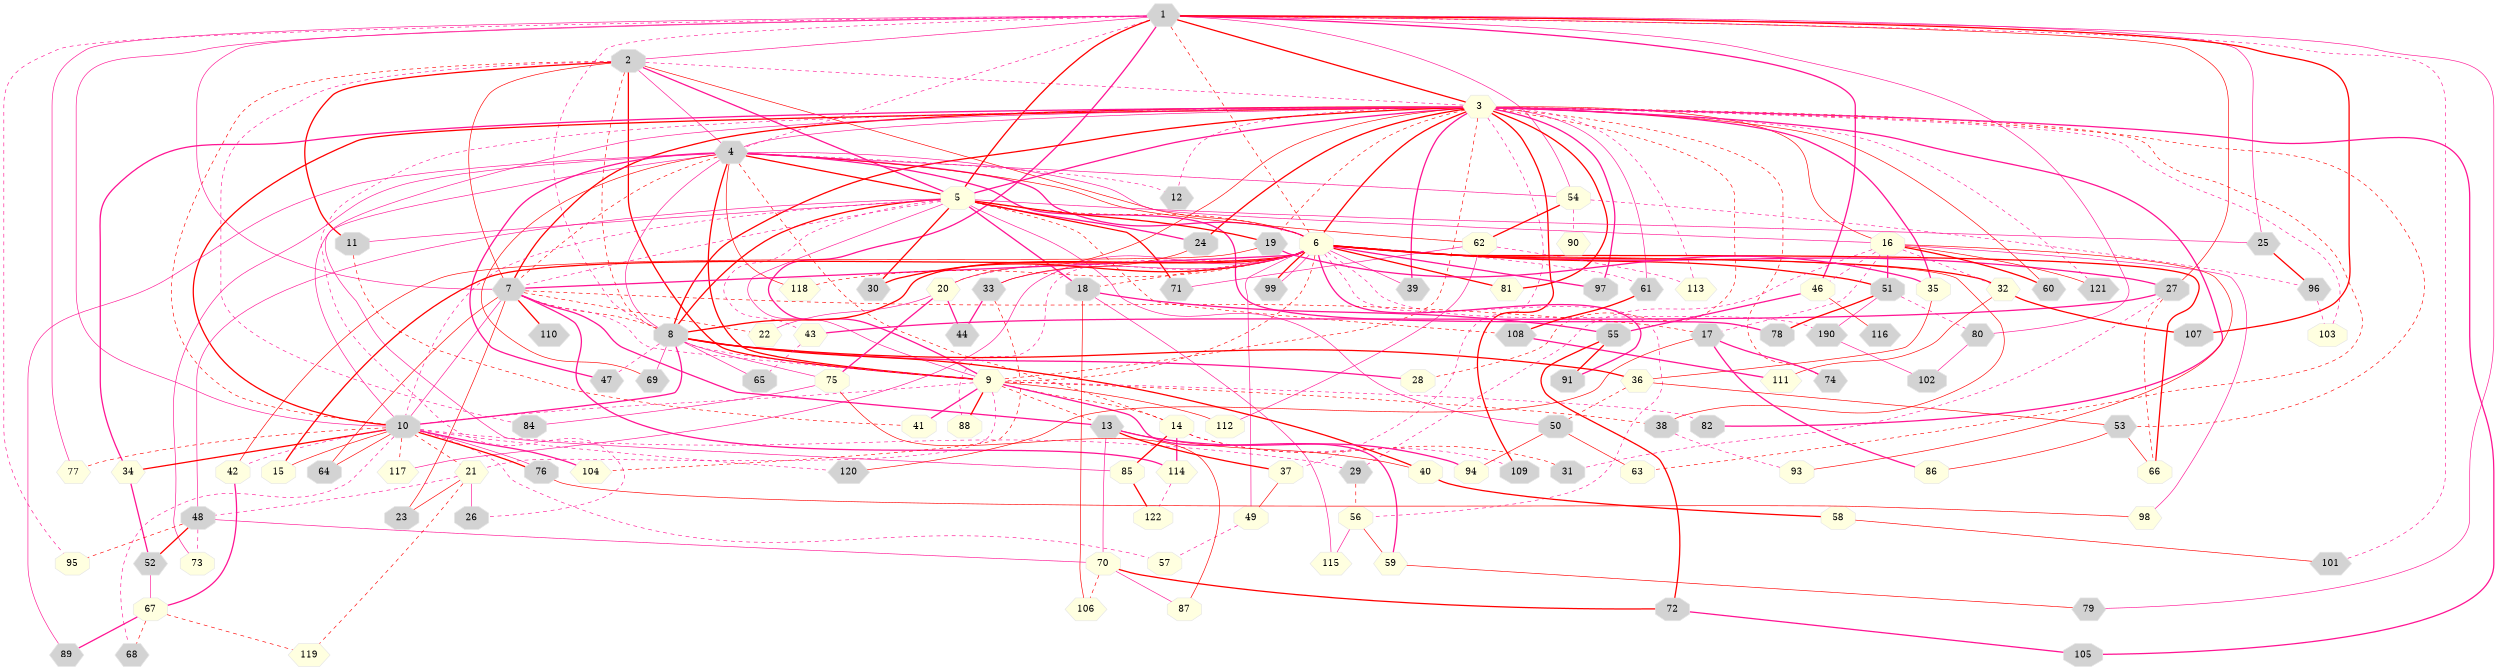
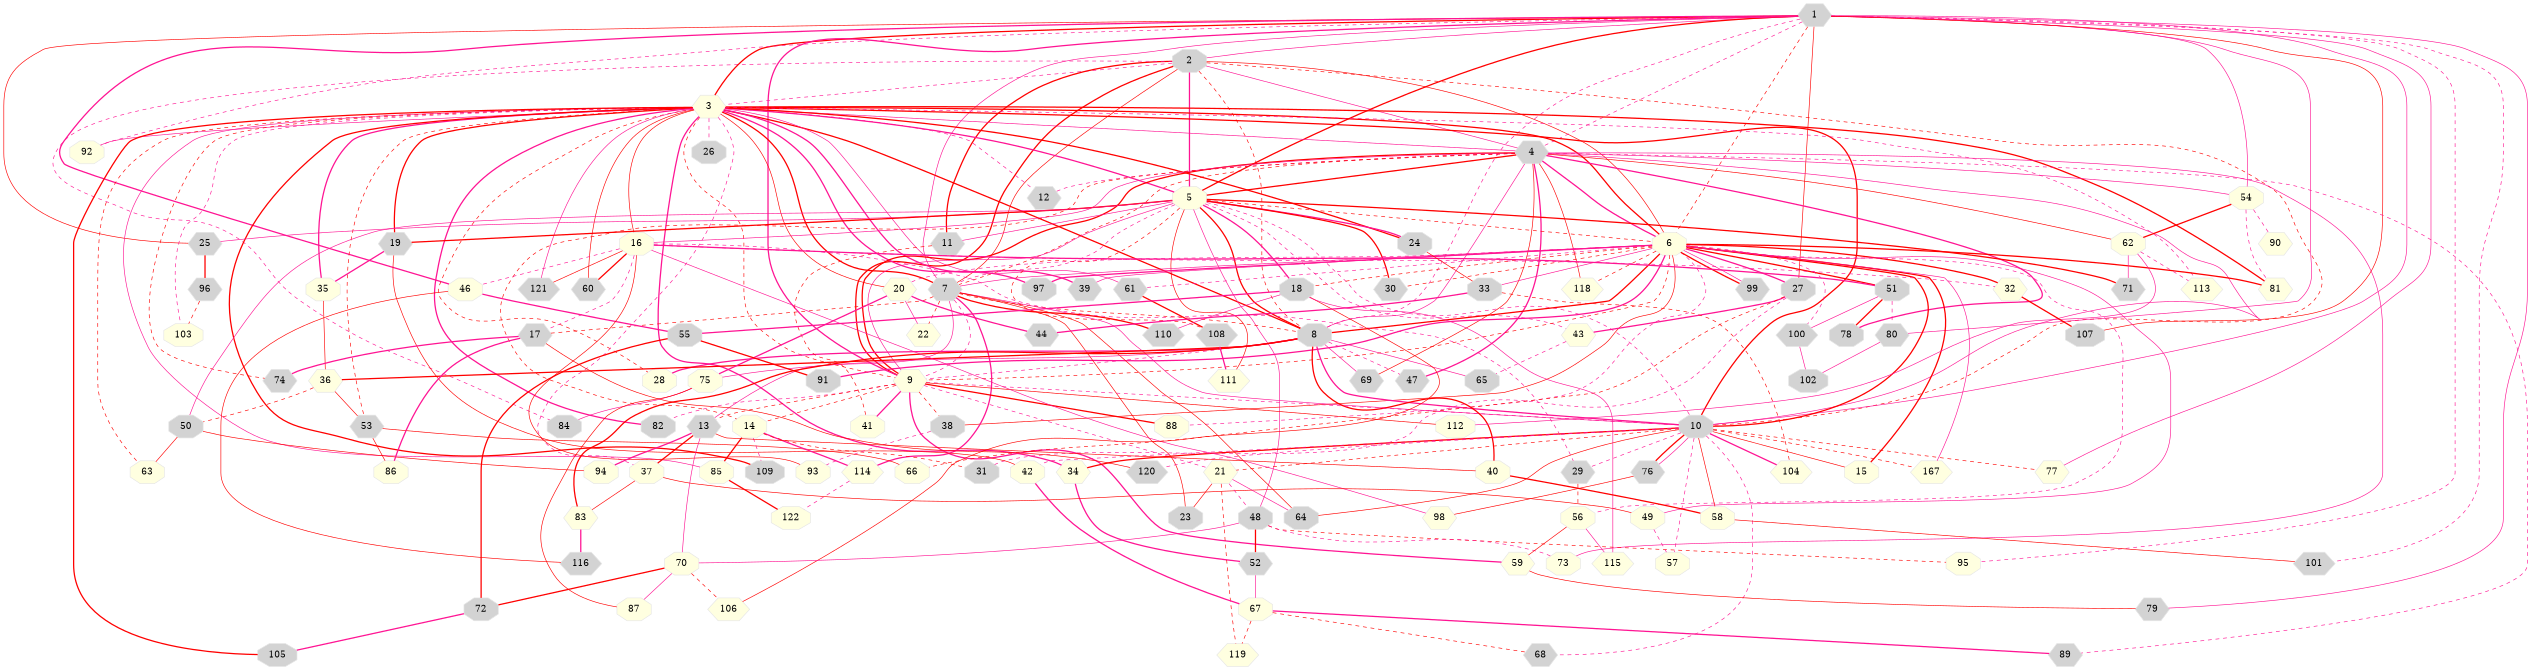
(1804, 21) -> (748, 27)
(2246, 49) -> (2344, 62)
(1844, 135) -> (590, 166)
(2394, 138) -> (119, 156)
none -> (87, 152)
(1361, 154) -> (434, 136)
(1893, 228) -> (2250, 246)
(352, 244) -> (948, 244)
(217, 248) -> (2398, 222)
(2050, 262) -> (1926, 296)
(1137, 271) -> (1529, 267)
(837, 275) -> (1306, 262)
(989, 289) -> (1485, 289)
none -> (1232, 310)
(2322, 315) -> (194, 312)
(1827, 335) -> (1797, 335)
(1902, 356) -> (1189, 309)
(825, 400) -> (778, 379)
(398, 472) -> (1931, 472)
(541, 472) -> (1648, 472)
none -> (1707, 472)
(472, 495) -> (1260, 495)
none -> (581, 518)
